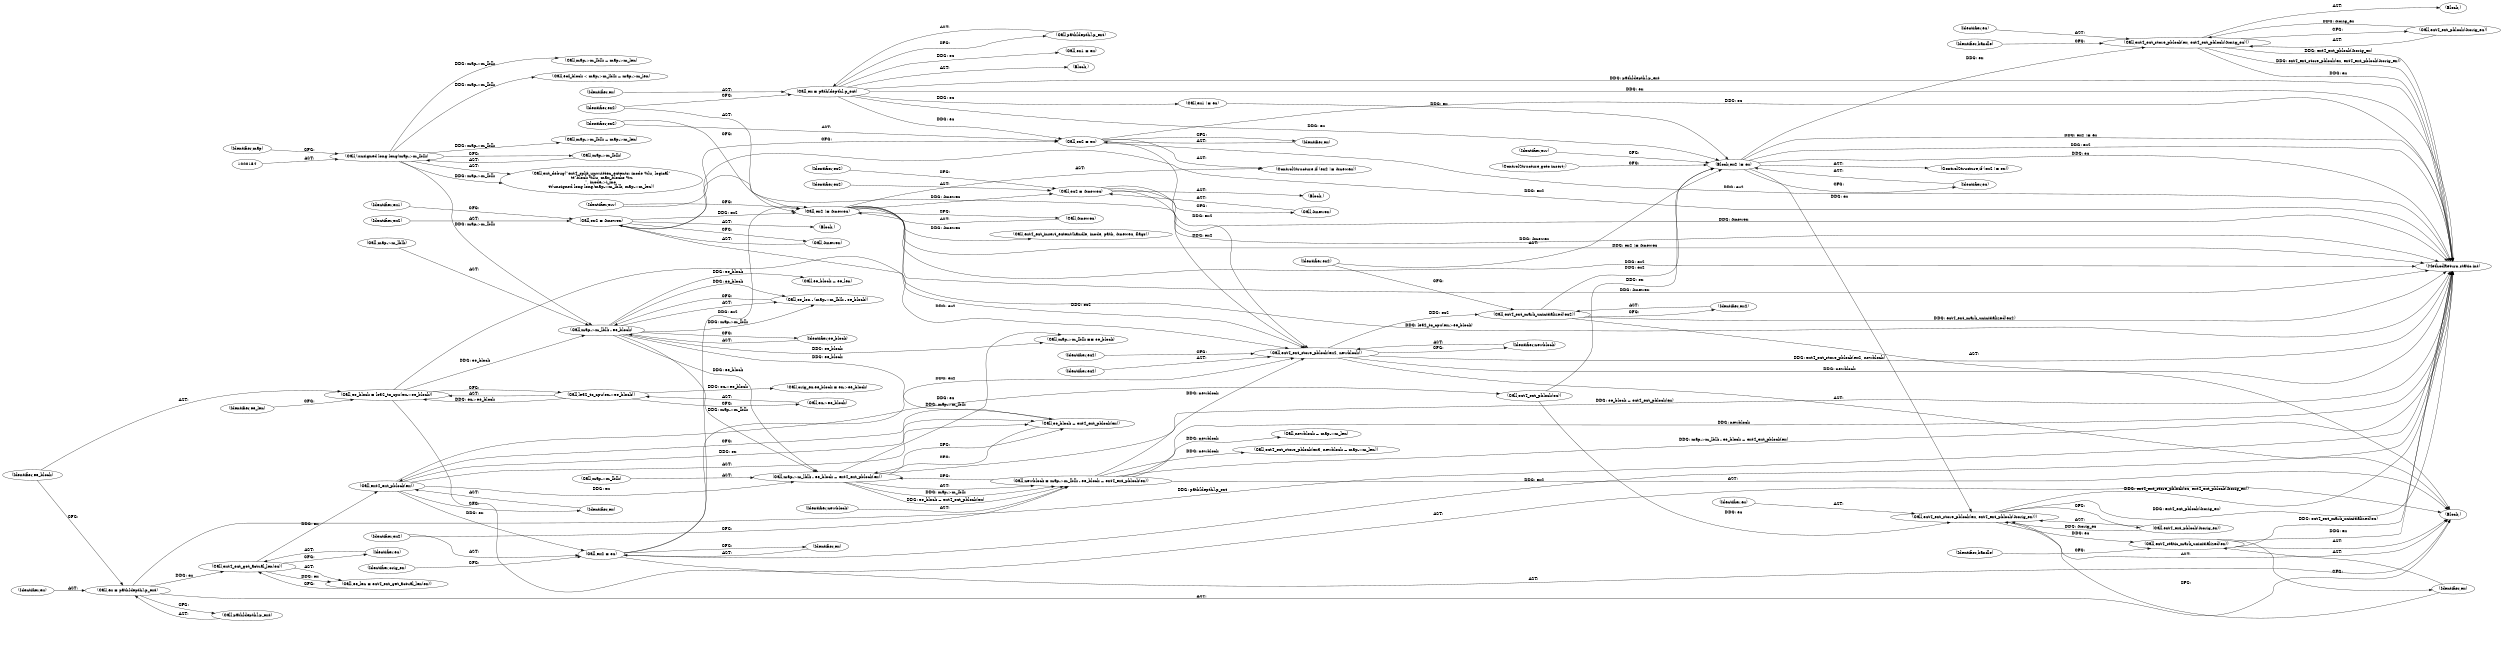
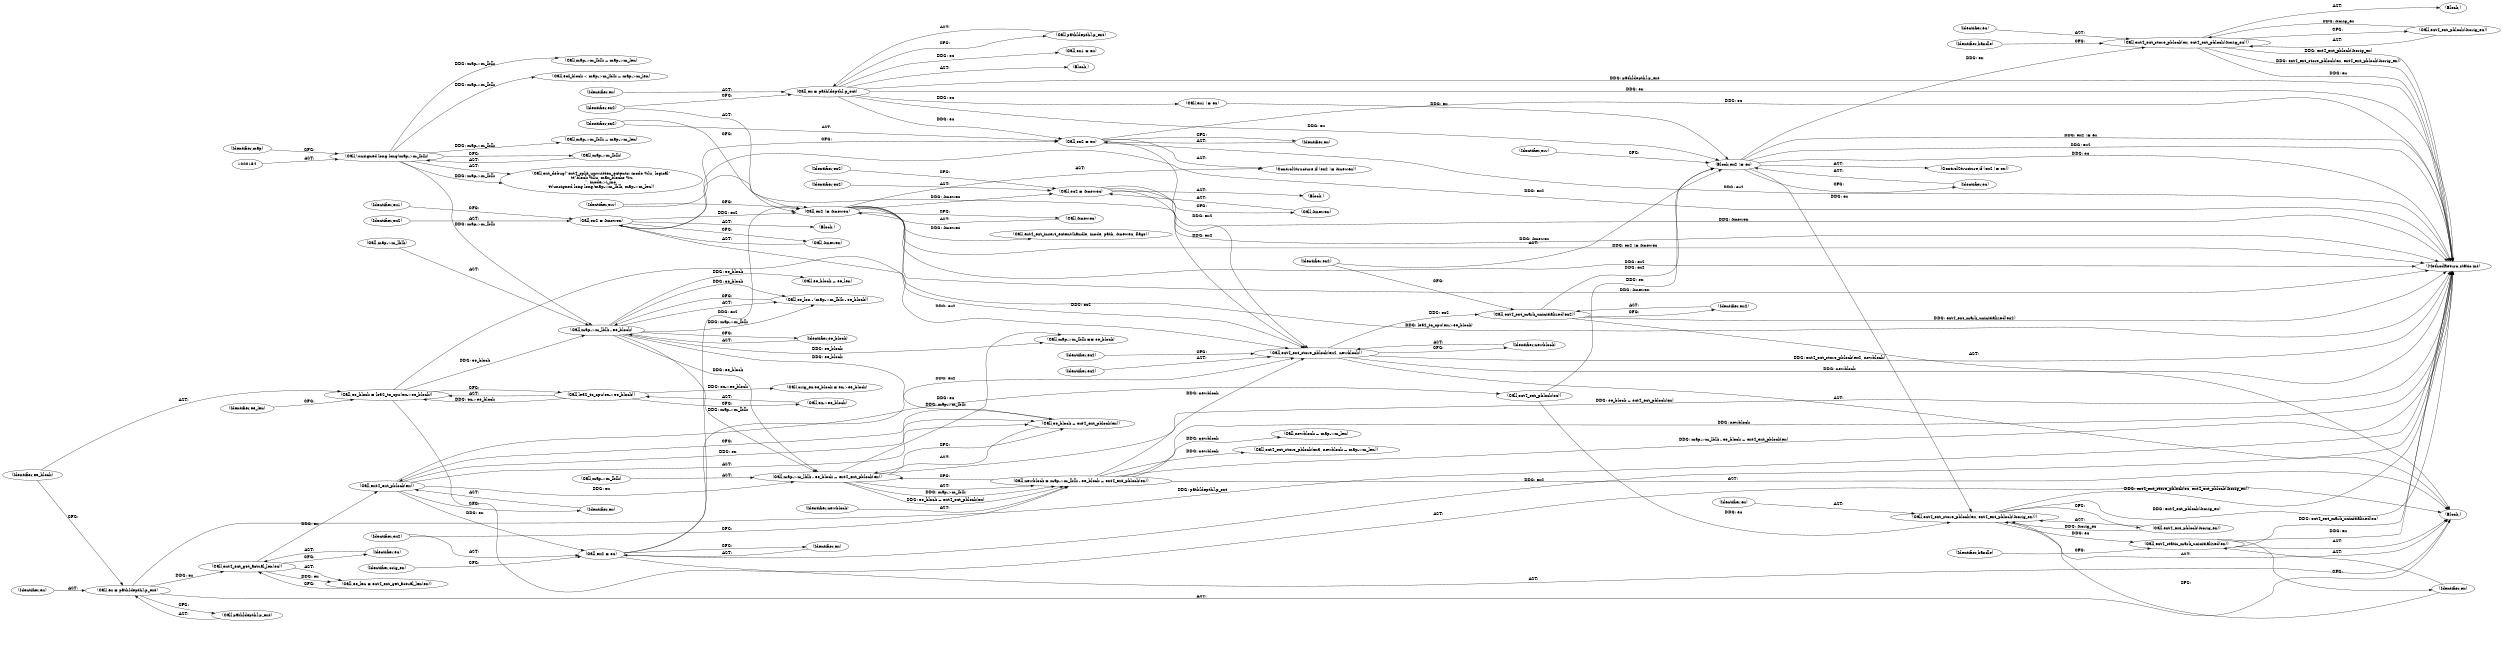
(1534, 167) -> none
(946, 457) -> (946, 457)
